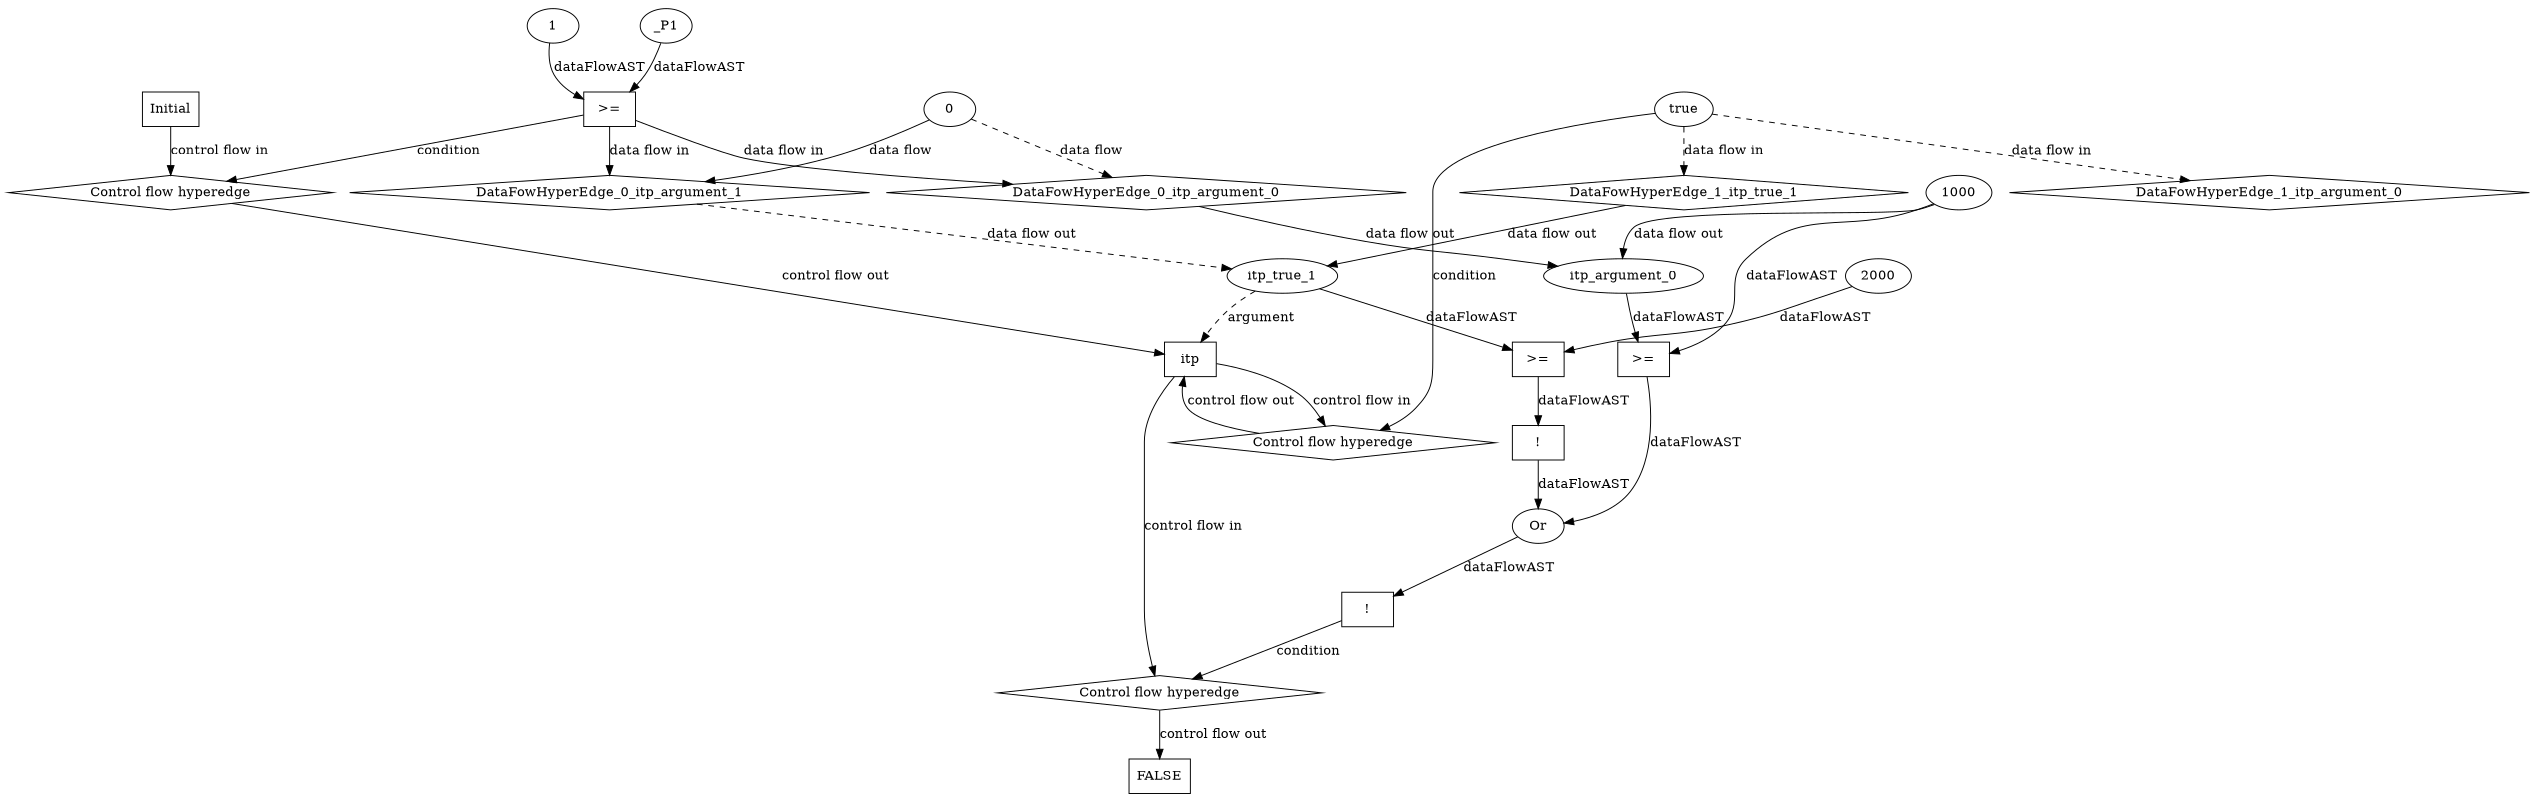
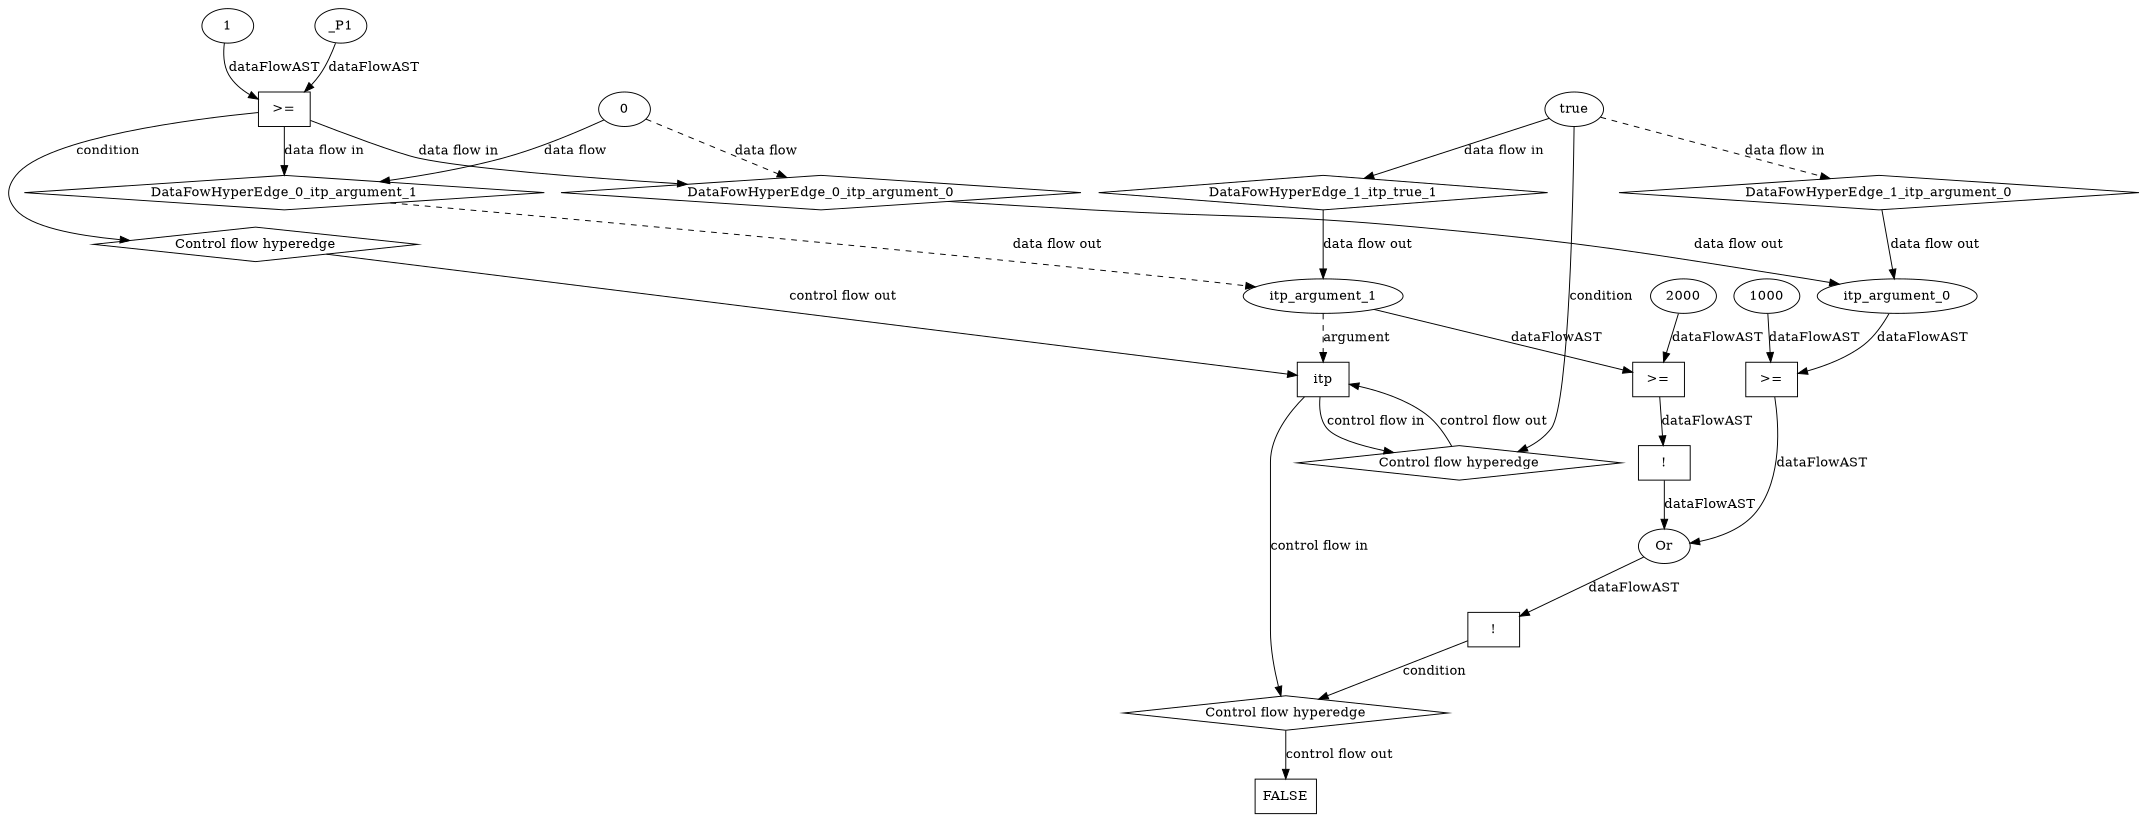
(171, 109) -> none
(1684, 146) -> (1461, 147)
(1772, 213) -> (1887, 240)
(1282, 276) -> (1323, 296)
